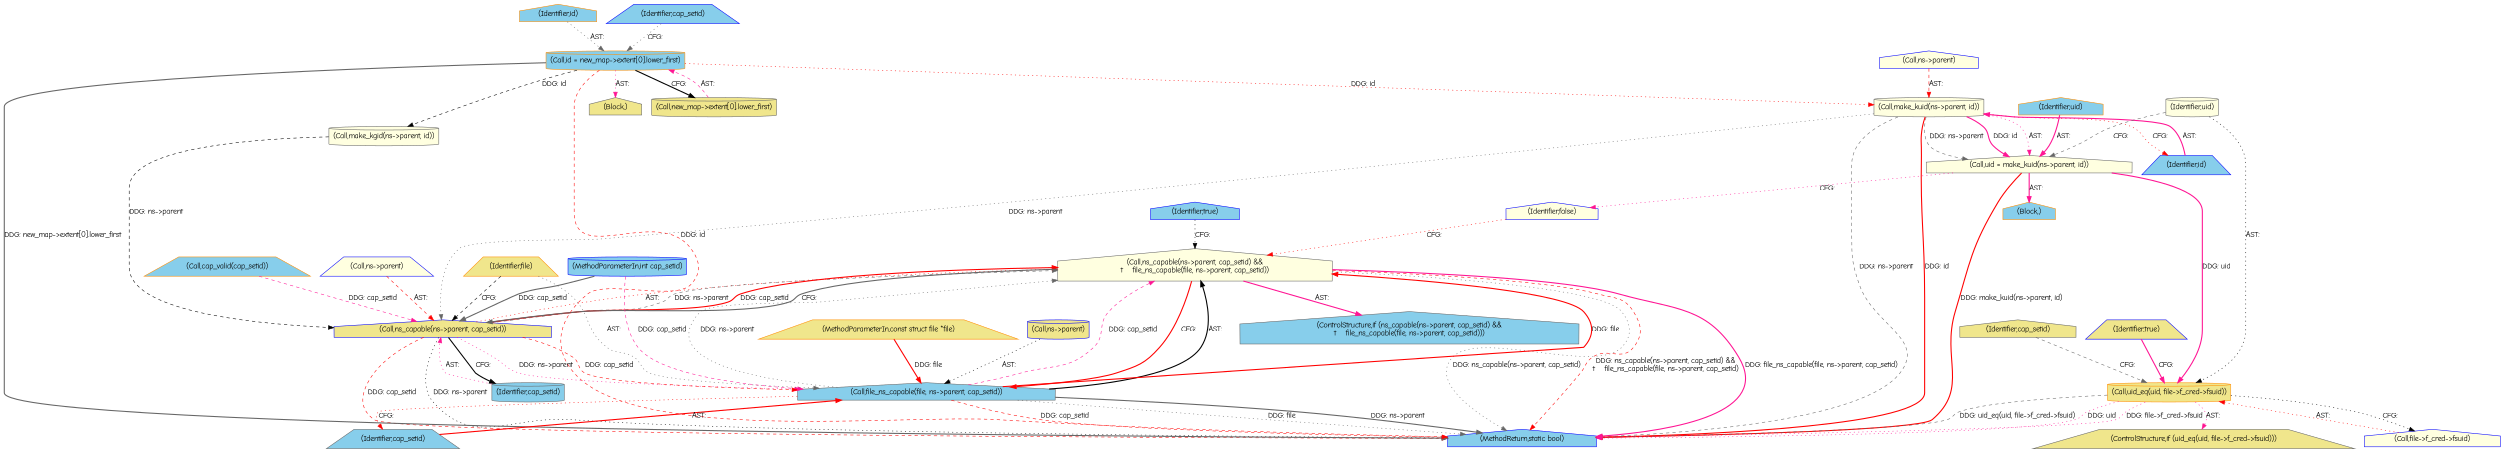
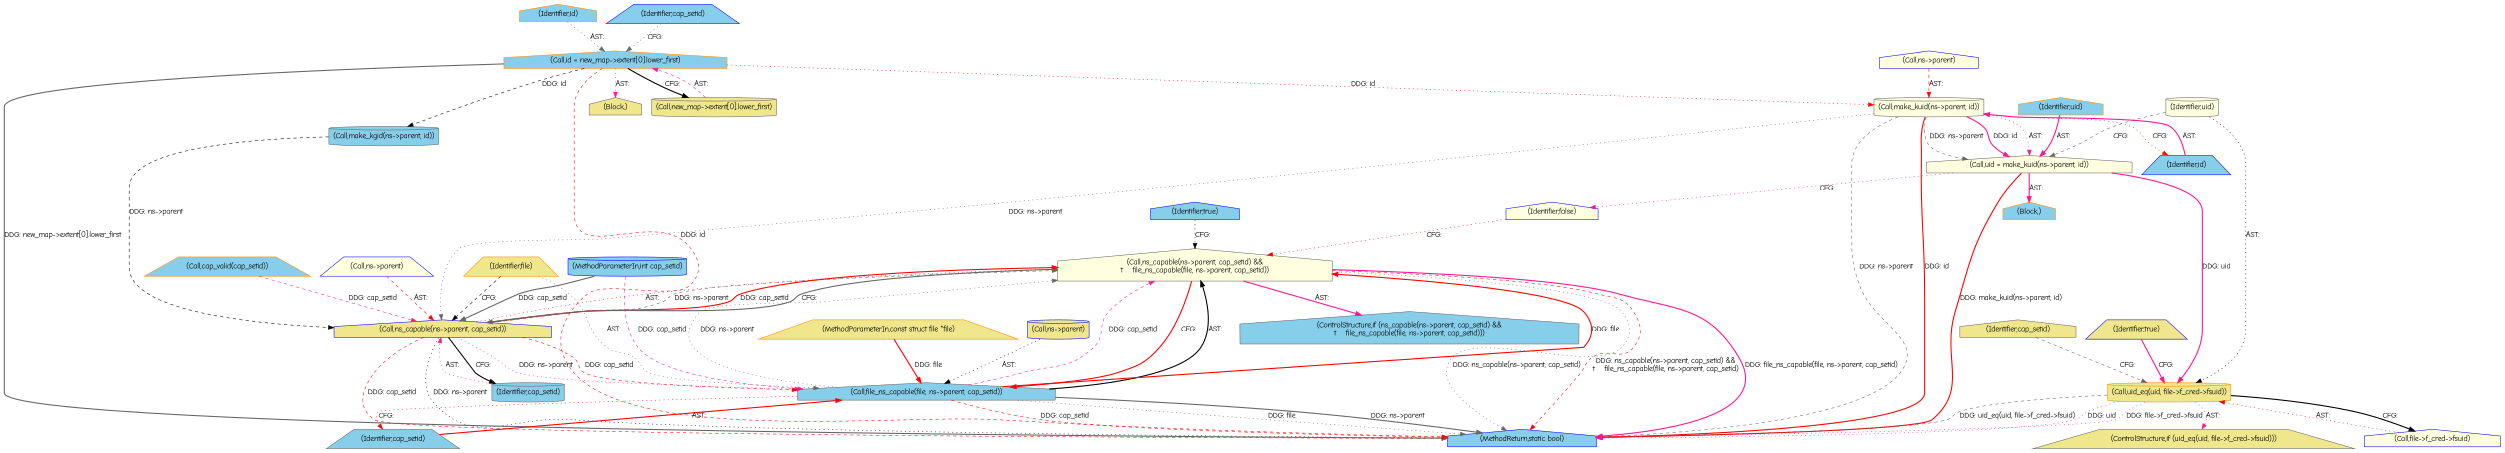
(615, 61) -> (615, 61)
(384, 136) -> (384, 136)
(2322, 405) -> (2322, 405)
